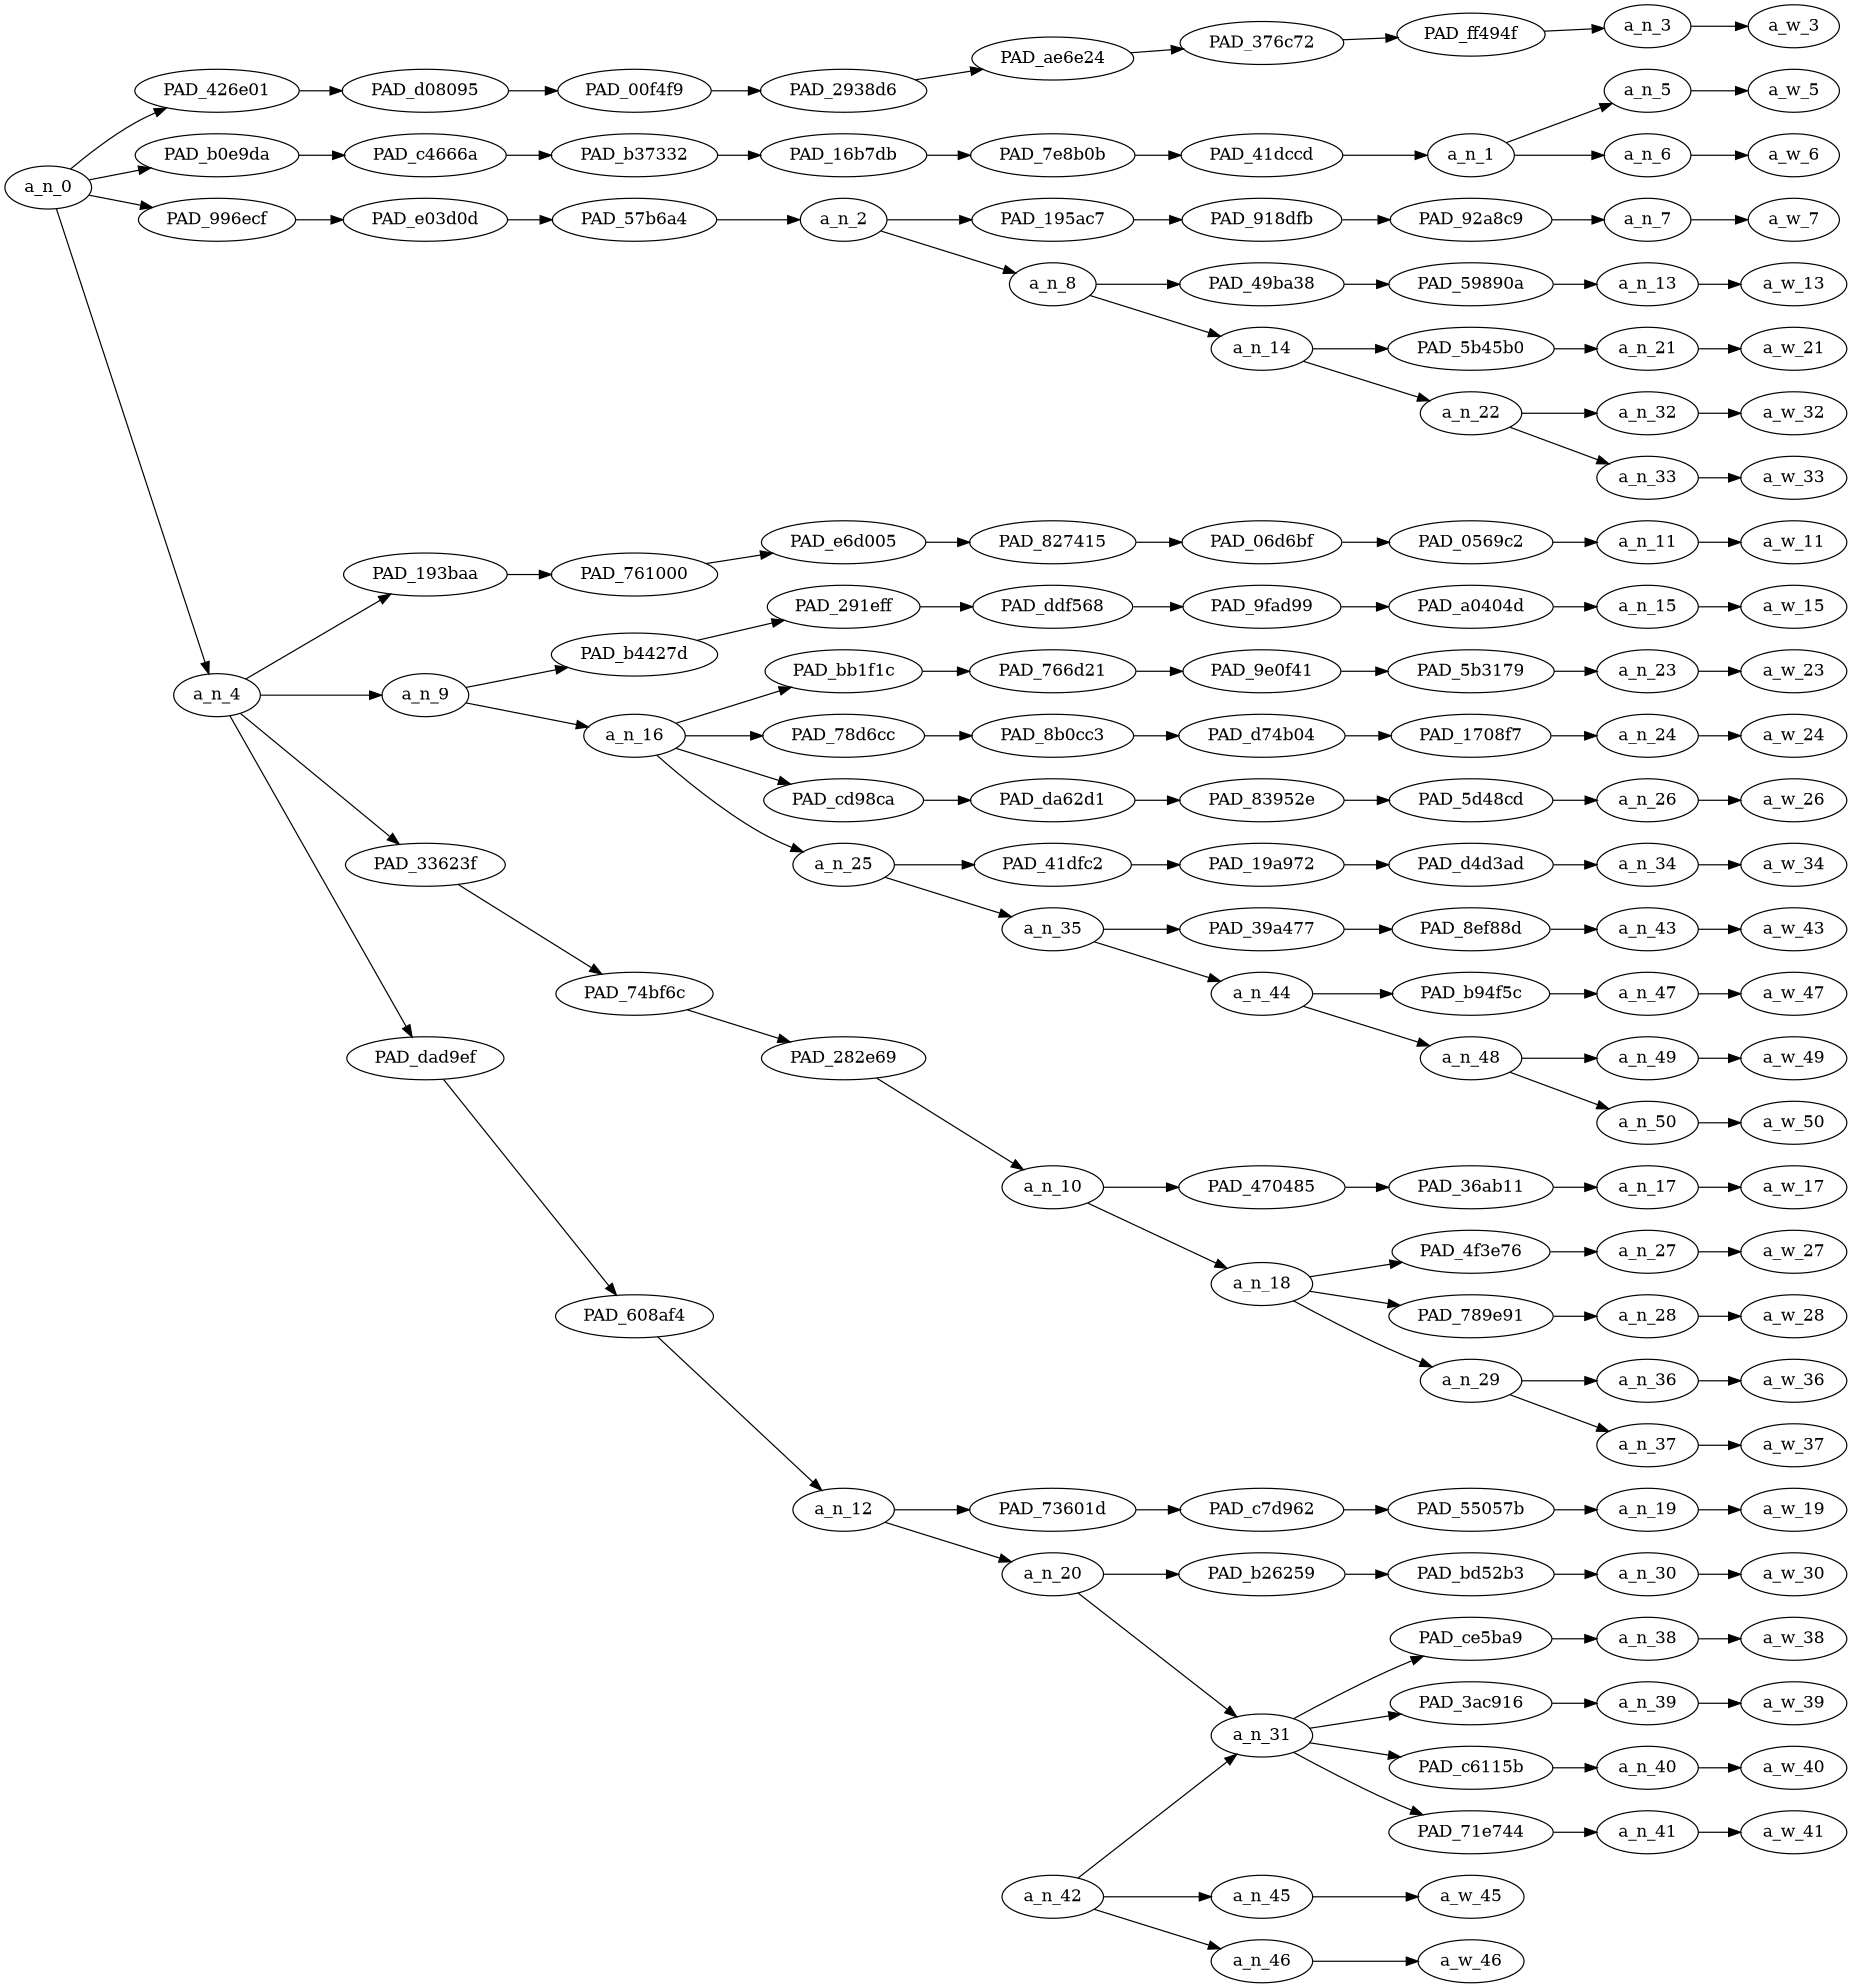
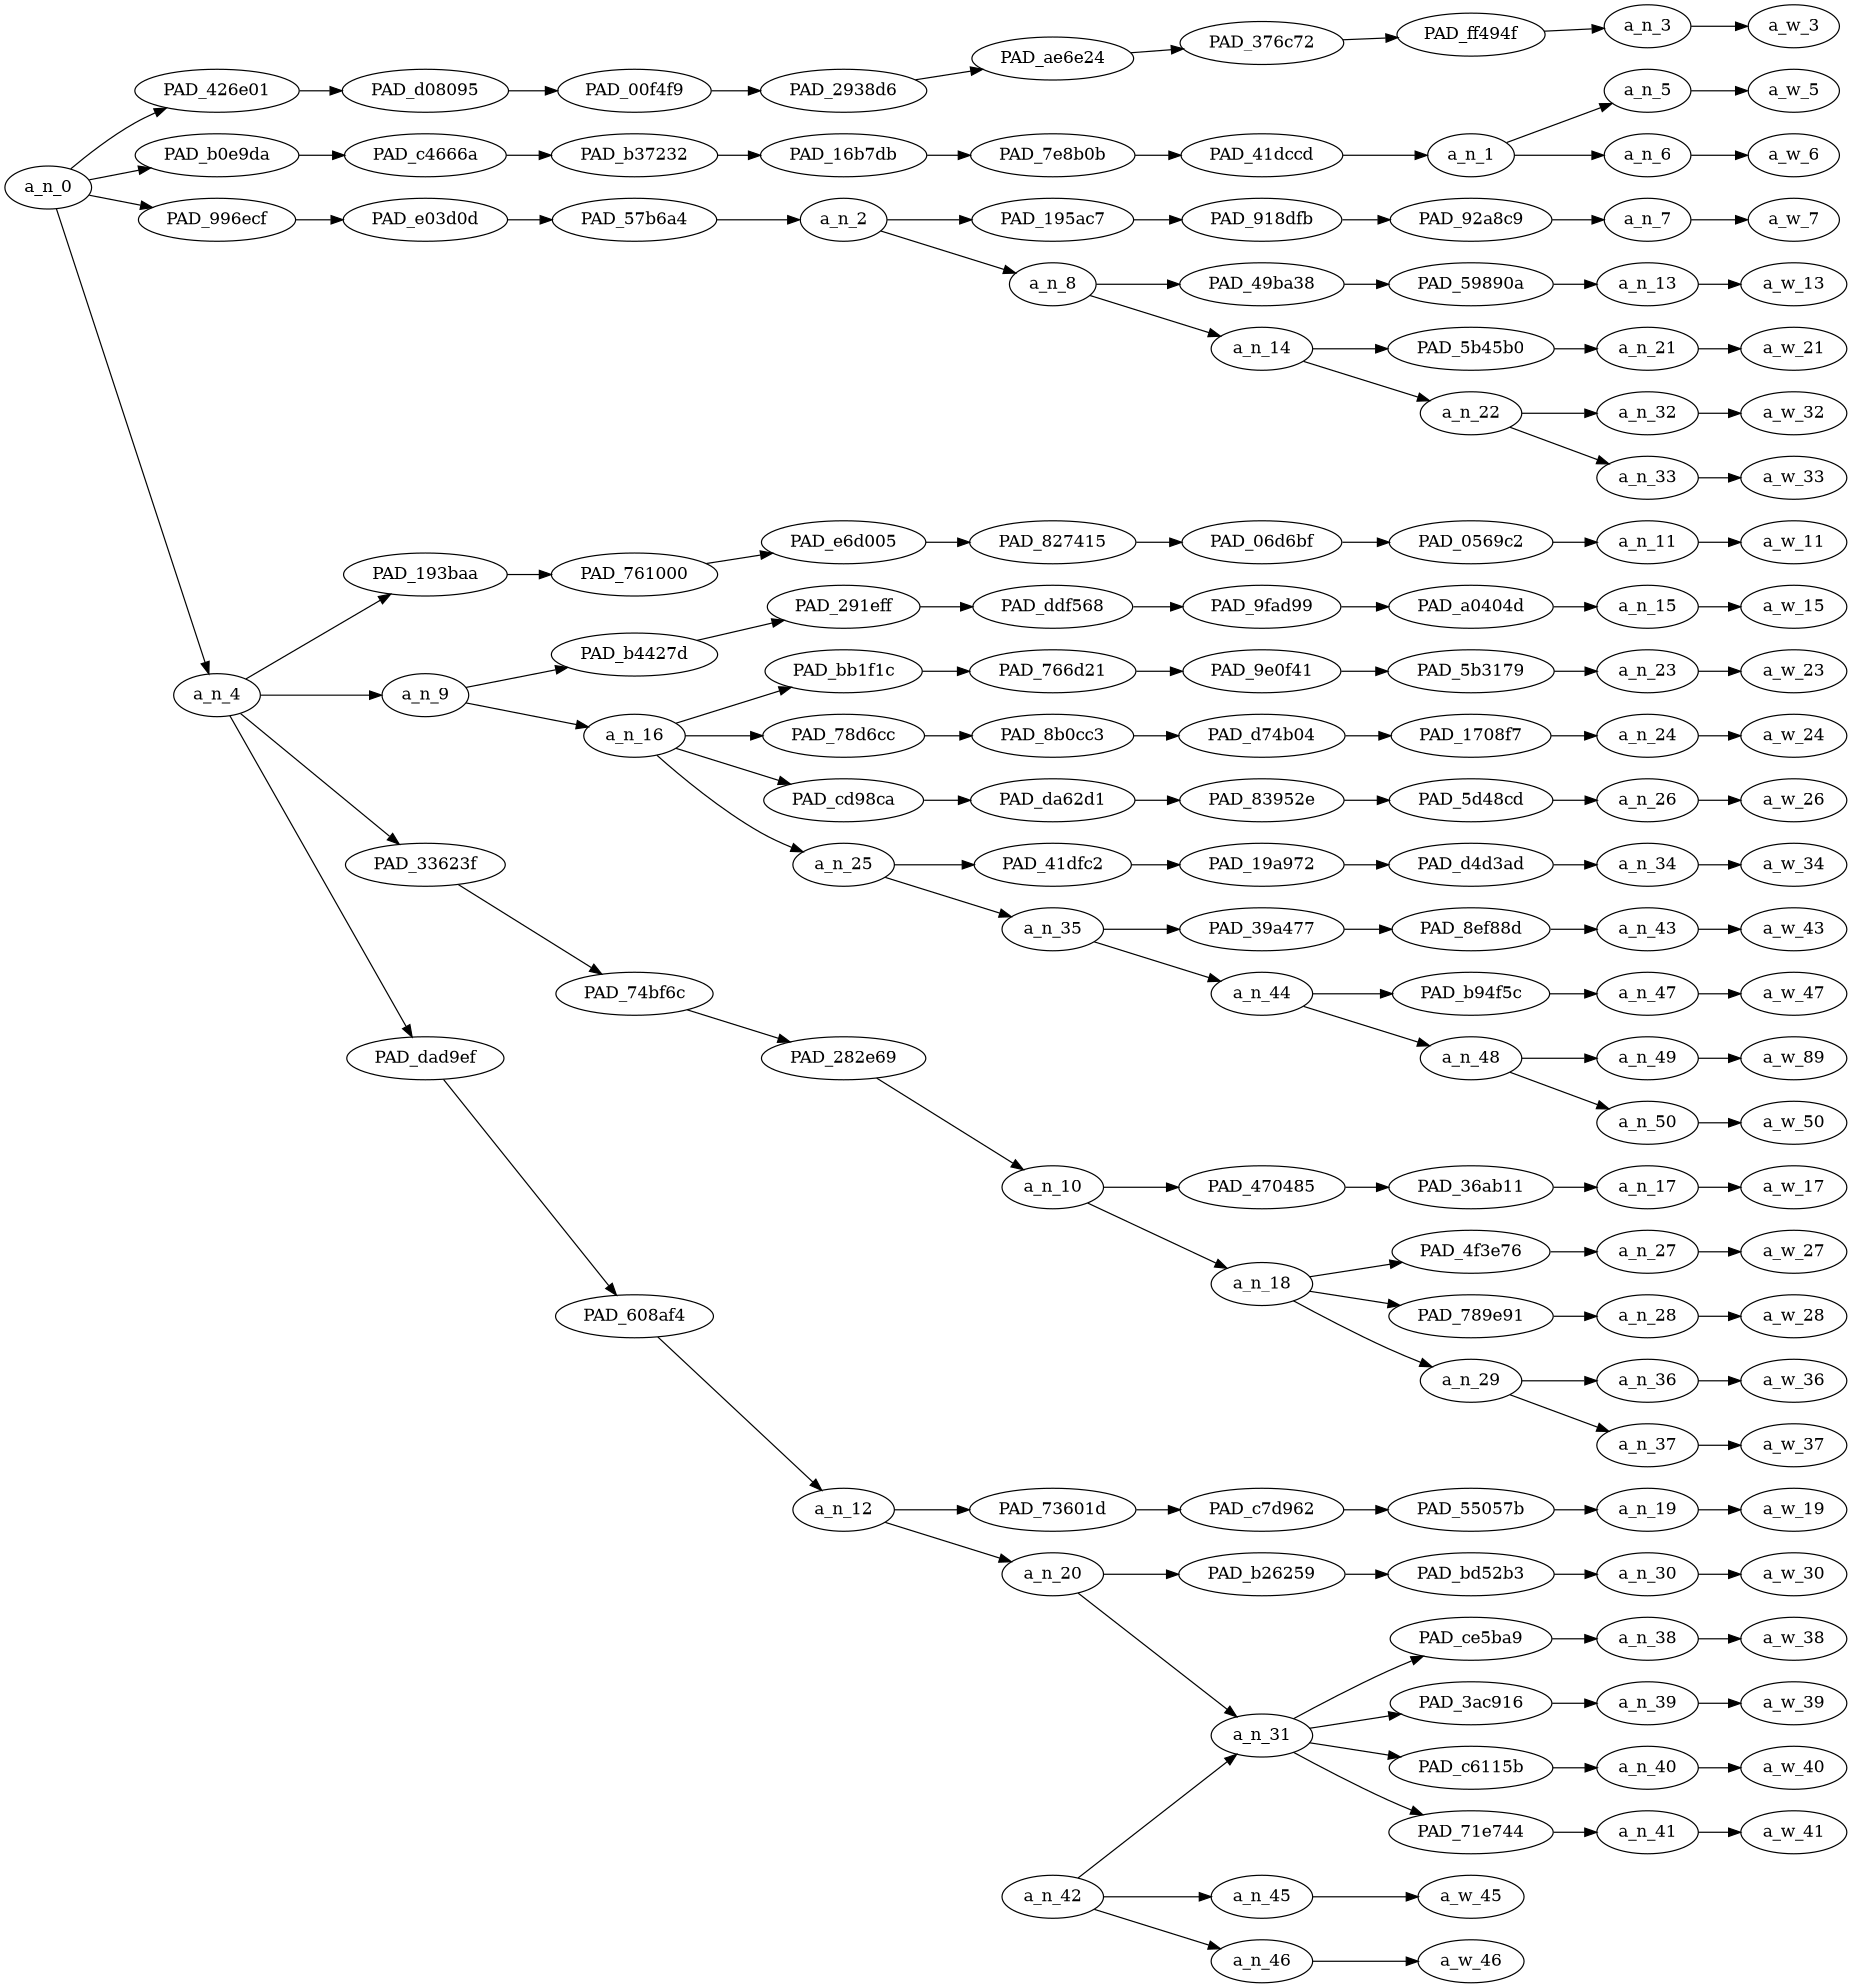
(635, 155) -> (635, 155)
(1794, 1058) -> (1794, 1058)
